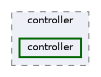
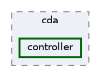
(50, 21) -> (50, 21)
